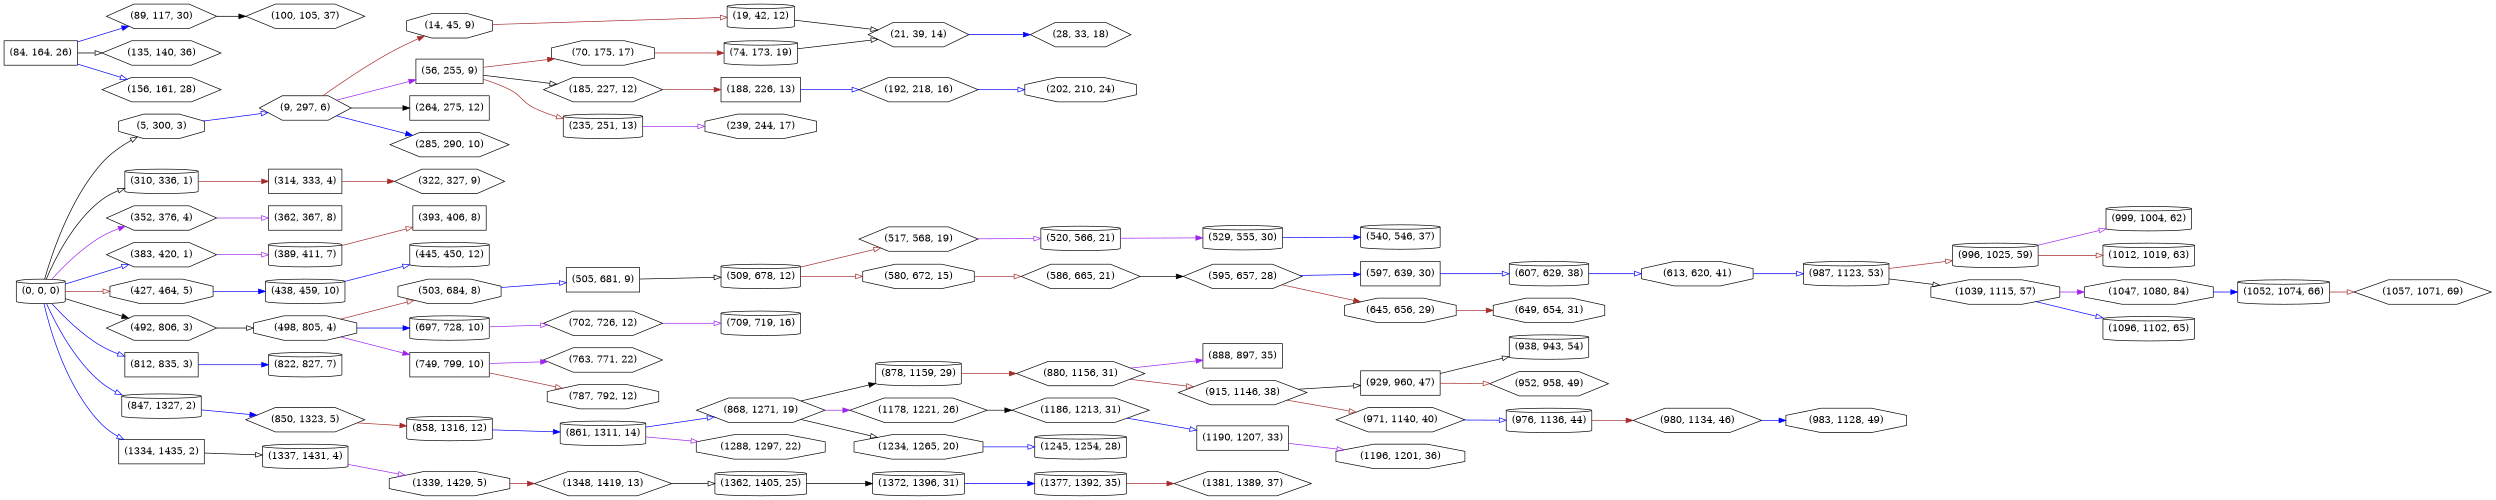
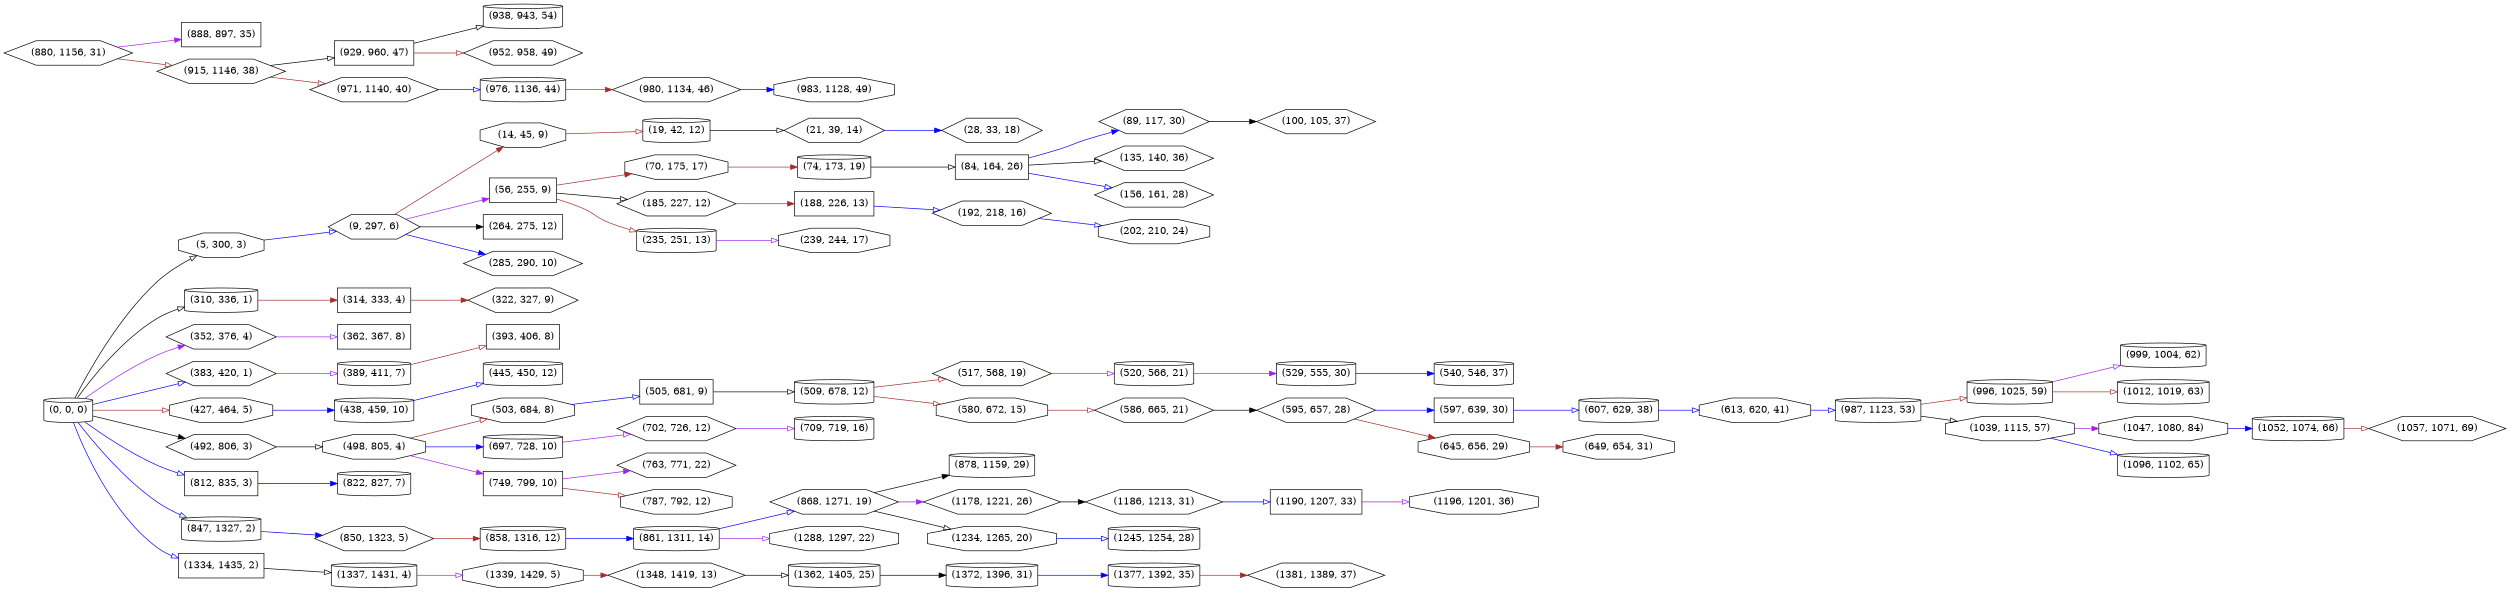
(834, 44) -> (910, 167)
(985, 374) -> none
